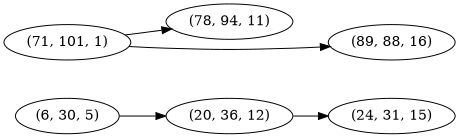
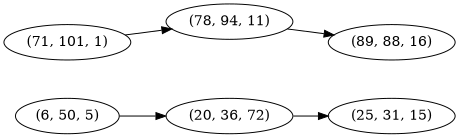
(225, 49) -> (306, 31)
(67, 116) -> (67, 116)
(229, 116) -> (229, 116)
(392, 116) -> (392, 116)
